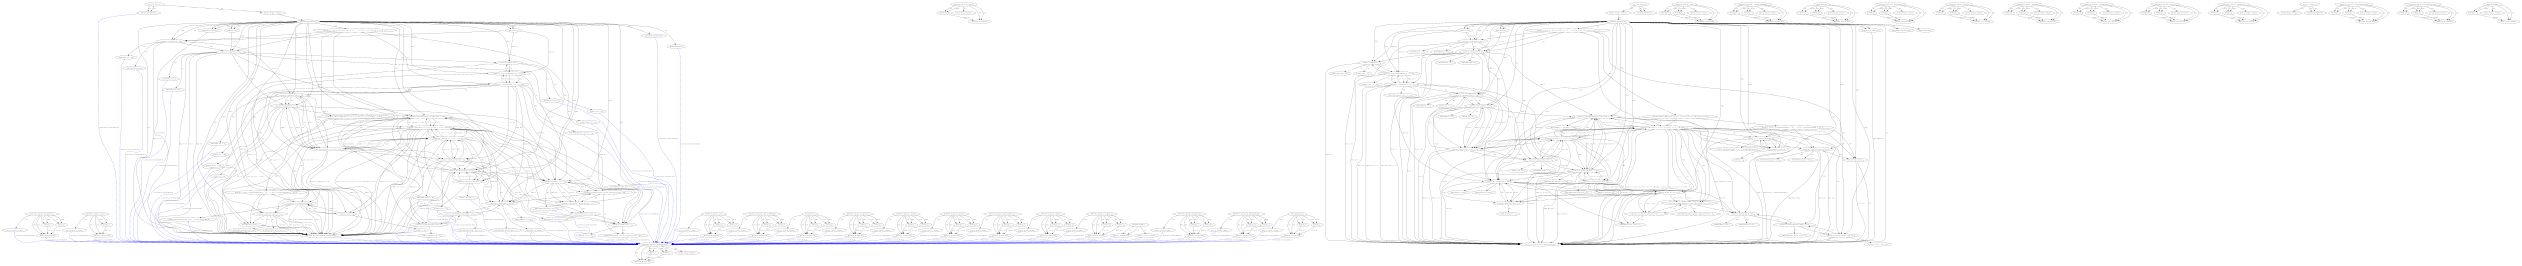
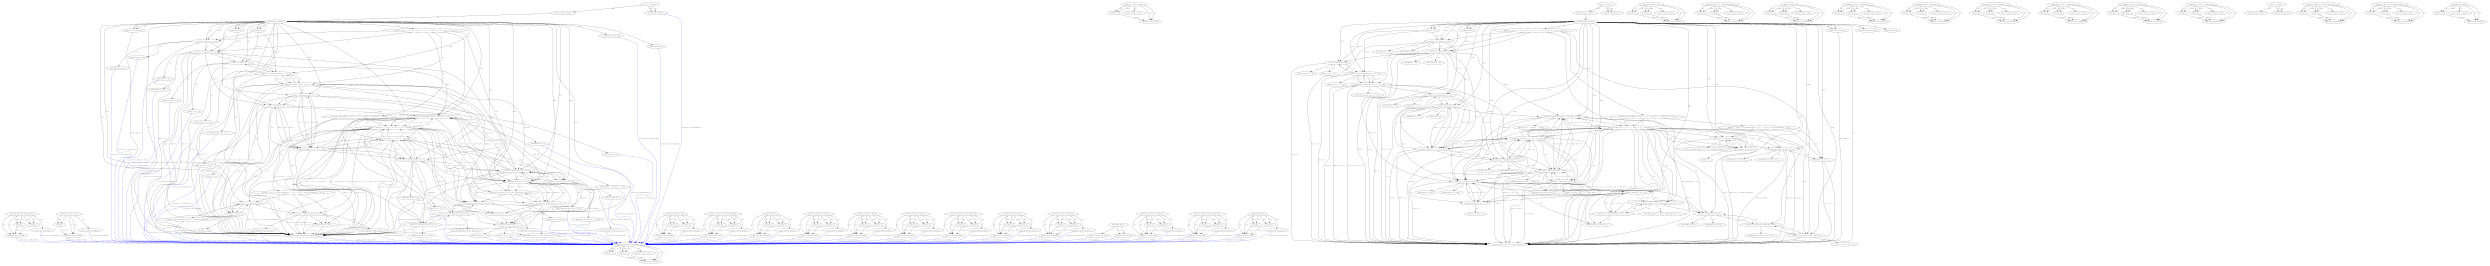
none -> (480, 236)
